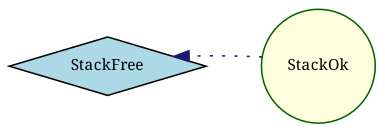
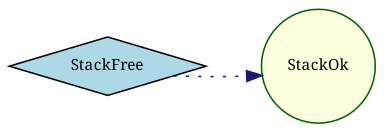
(226, 56) -> (210, 77)
